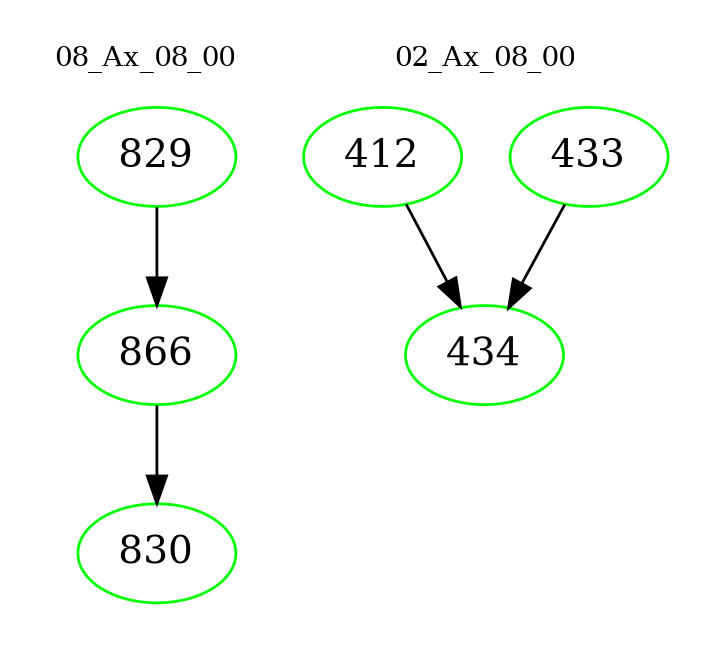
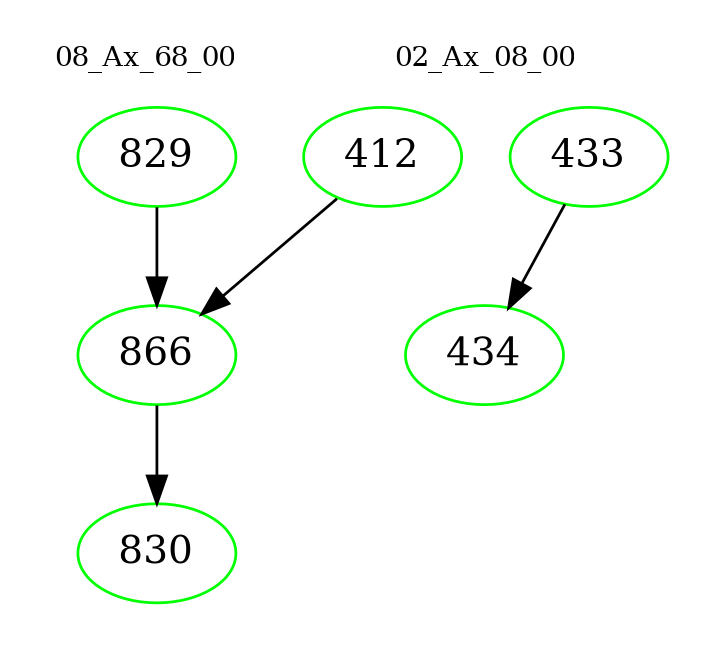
(146, 59) -> (146, 59)
(427, 243) -> (300, 230)
